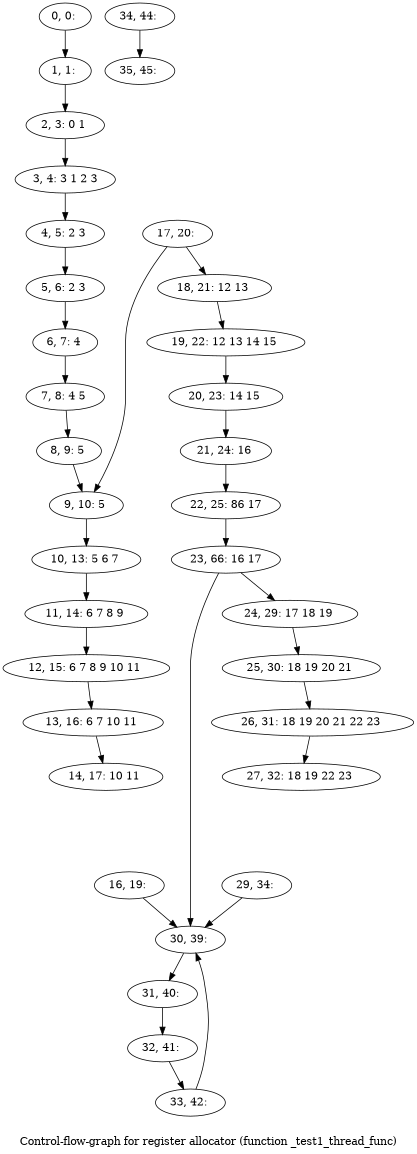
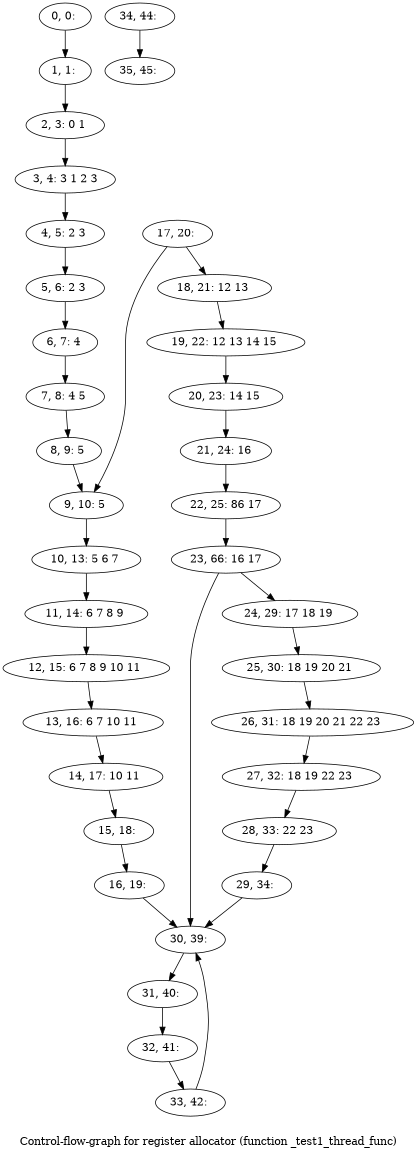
none -> (119, 831)
none -> (279, 831)
